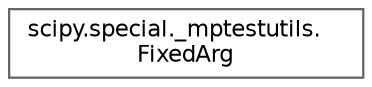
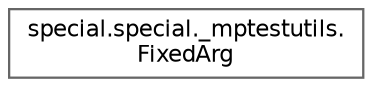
(186, 43) -> (186, 43)
